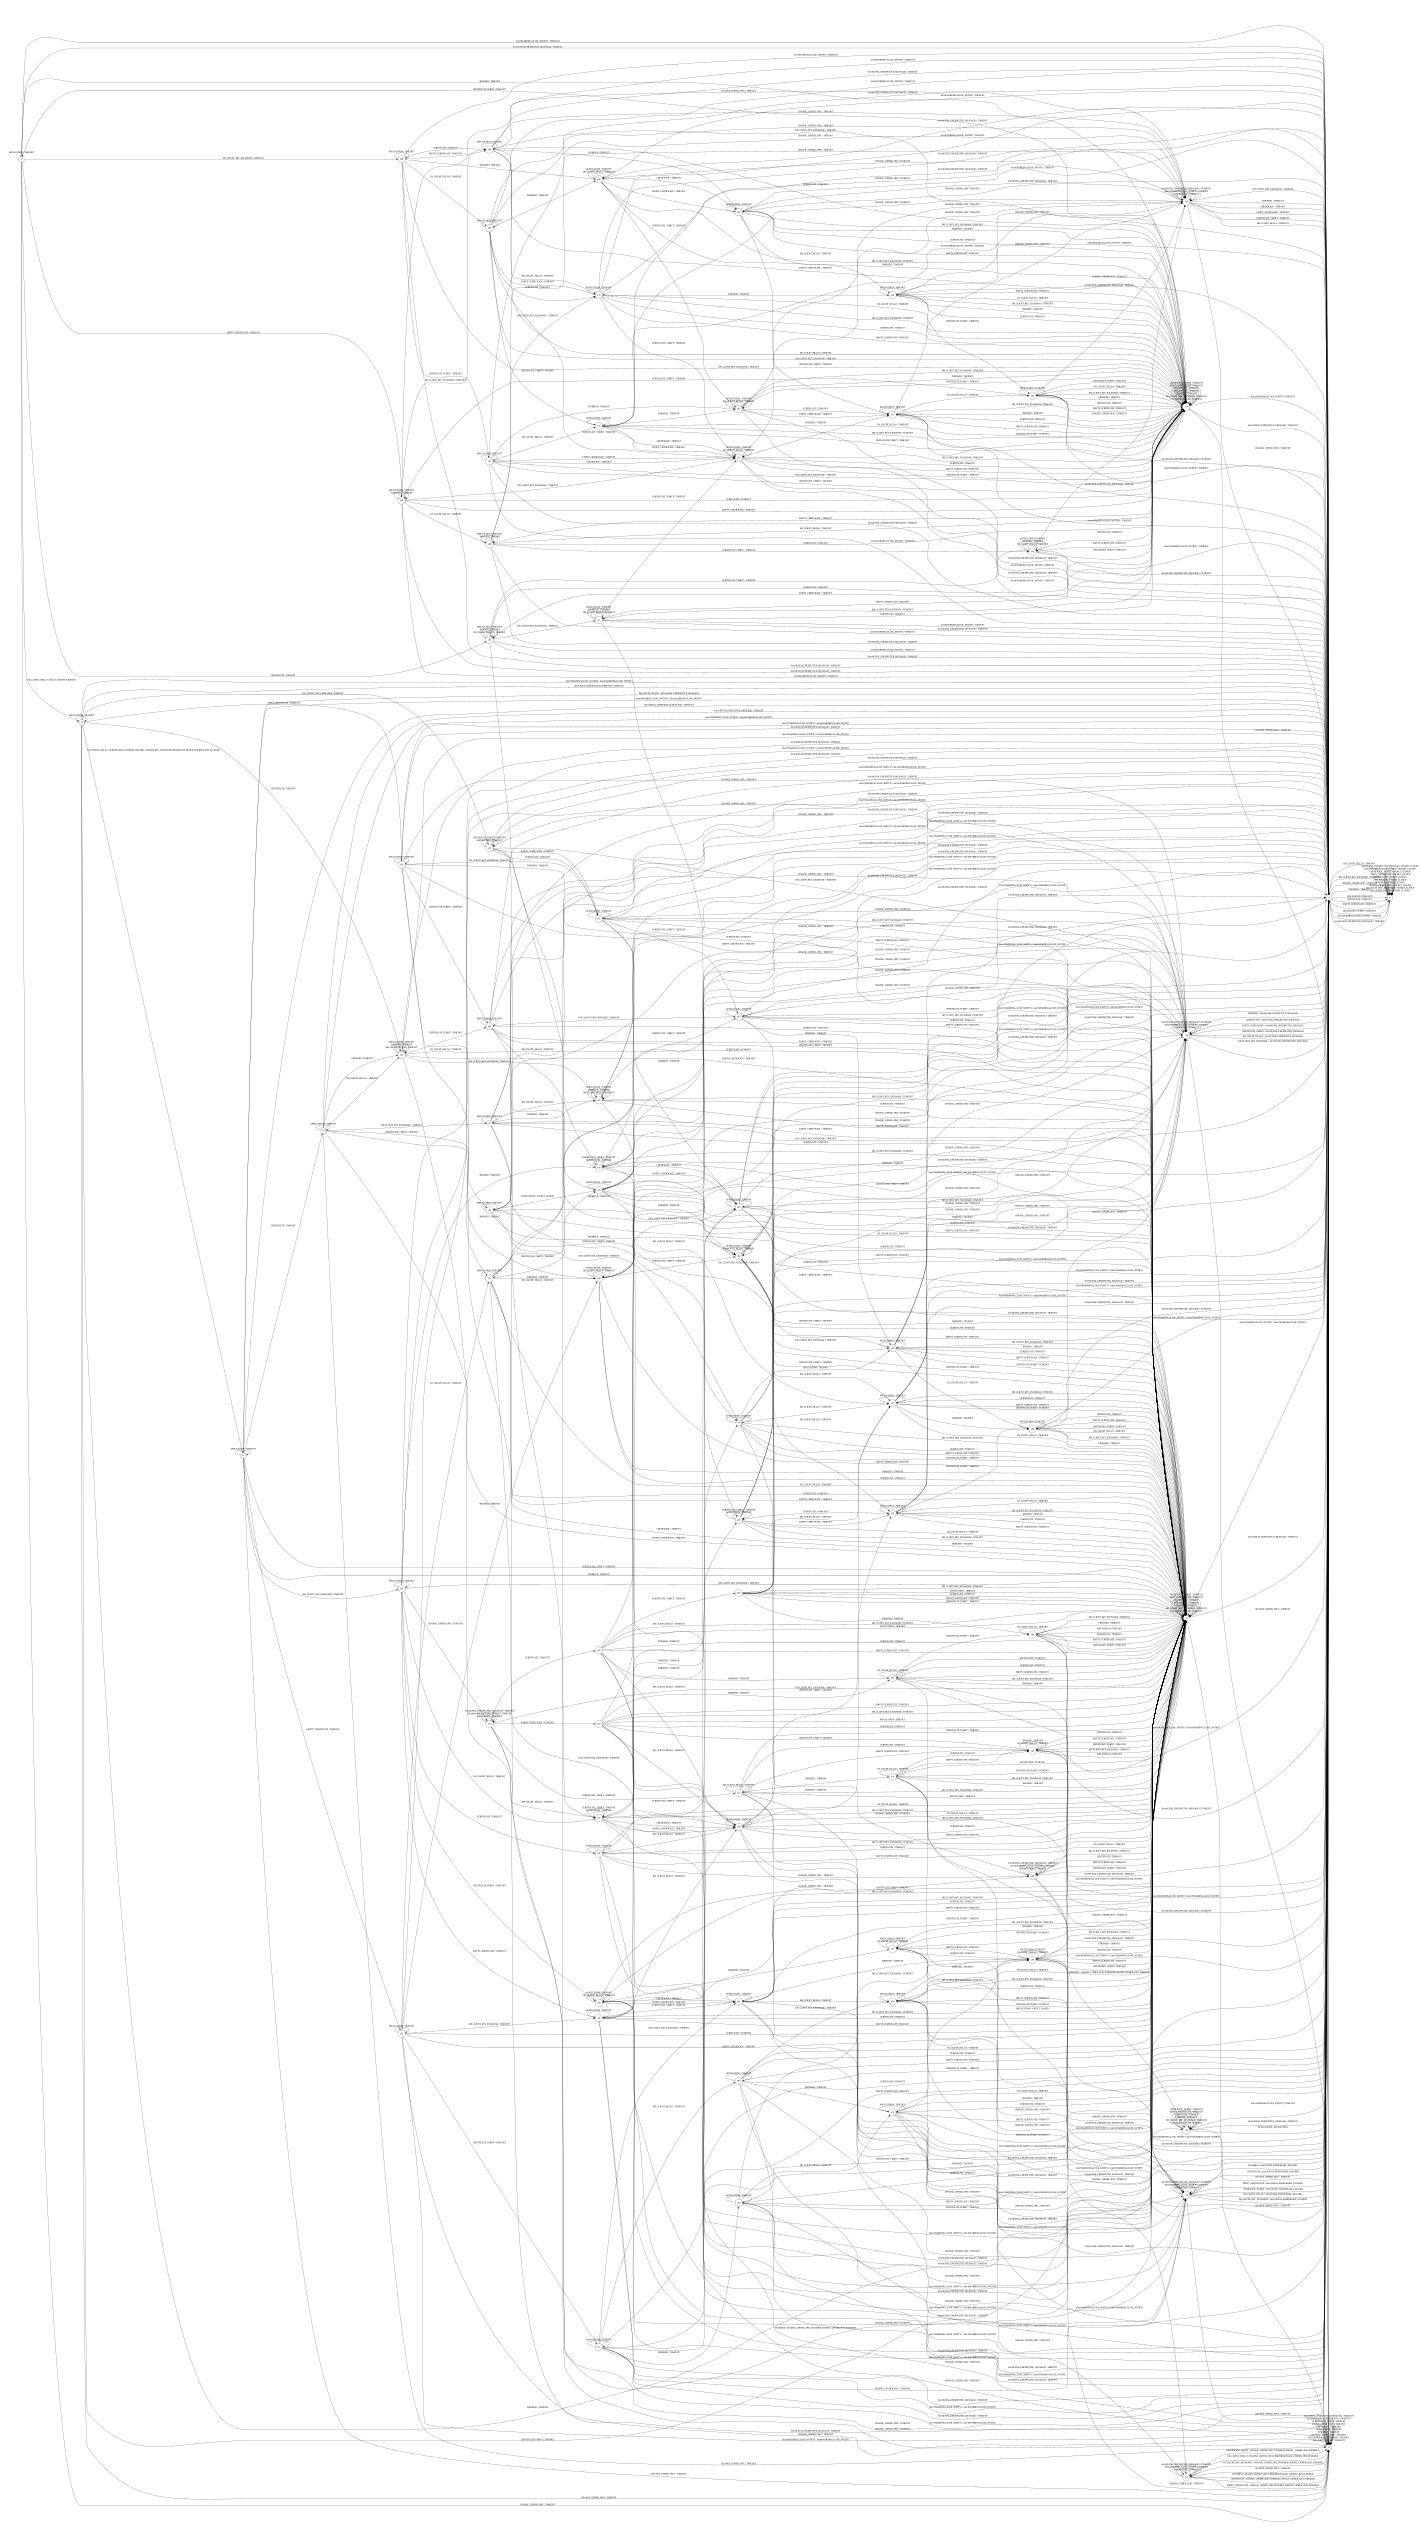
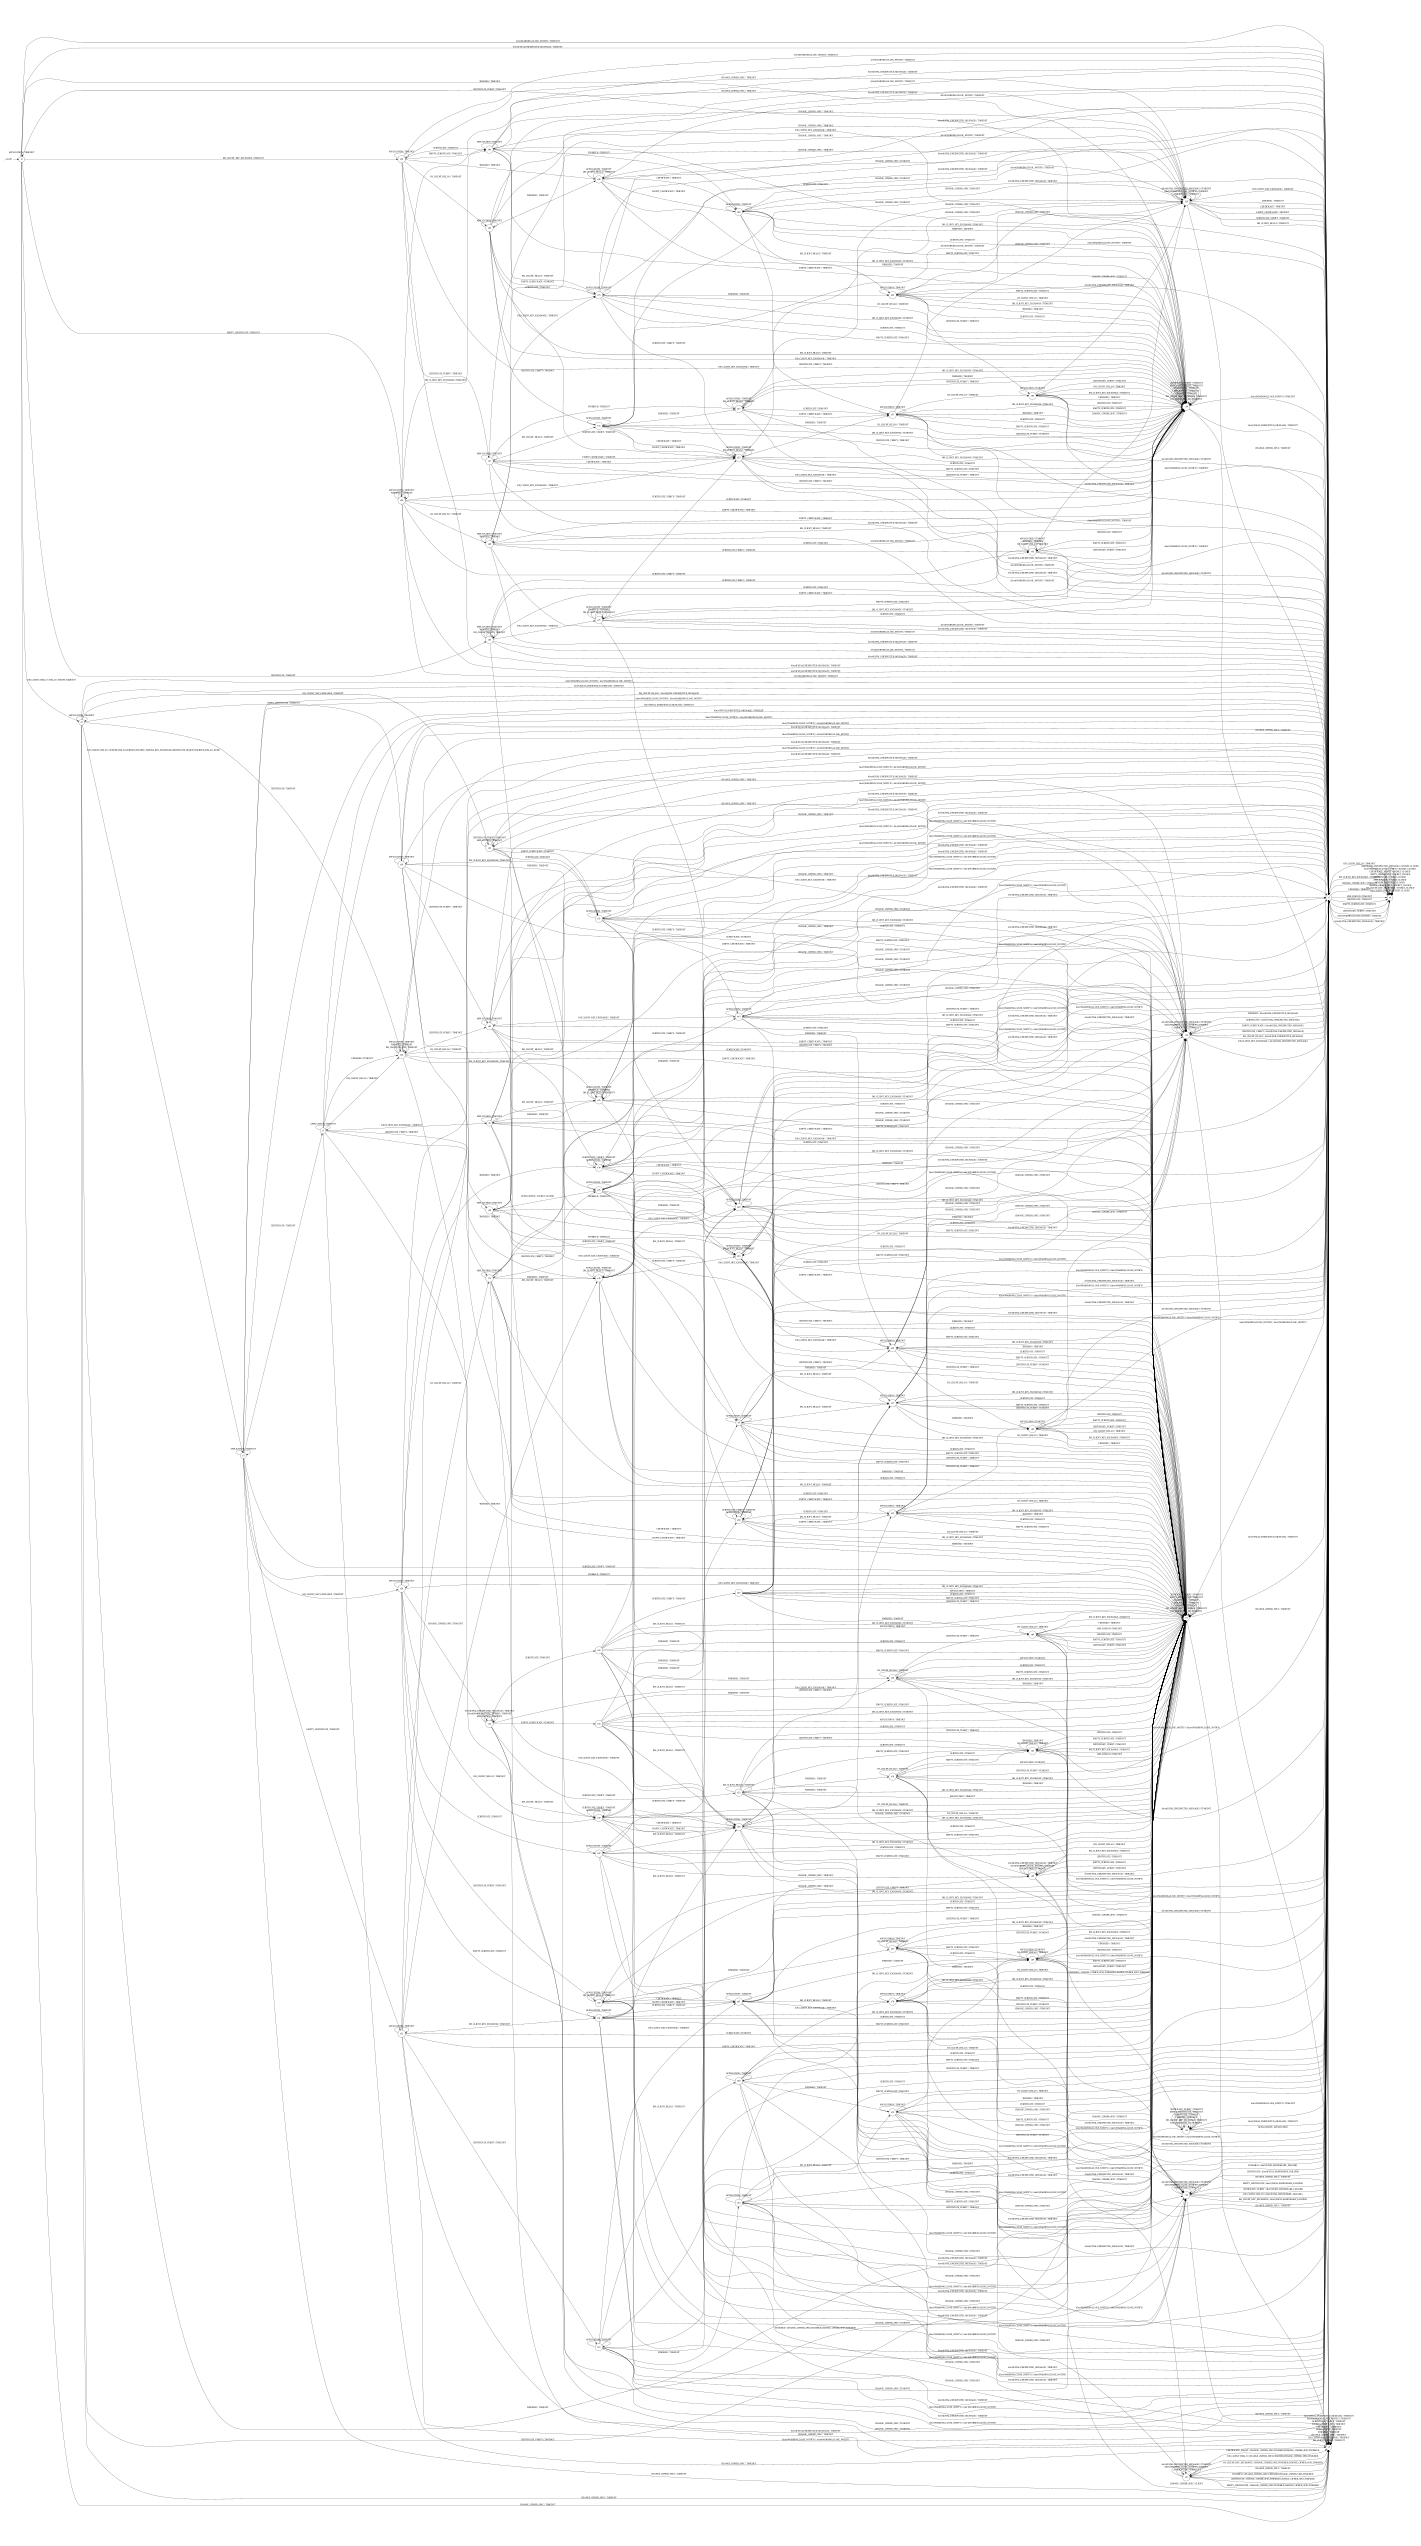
none -> (796, 79)
none -> (8, 159)
(679, 290) -> none
(690, 380) -> (701, 575)
(816, 1368) -> (816, 1368)
(790, 1442) -> none
(1032, 2009) -> (1032, 2009)
(893, 2389) -> (893, 2389)
(1186, 2484) -> (1186, 2484)
